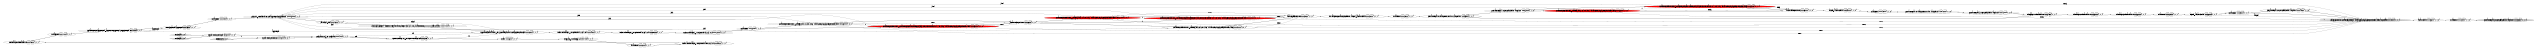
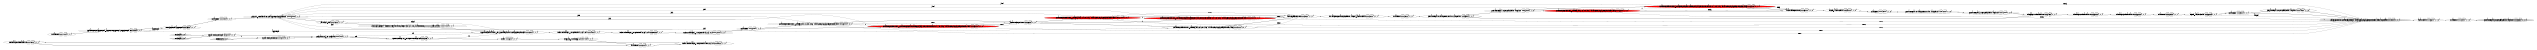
(43, 38) -> (330, 45)
